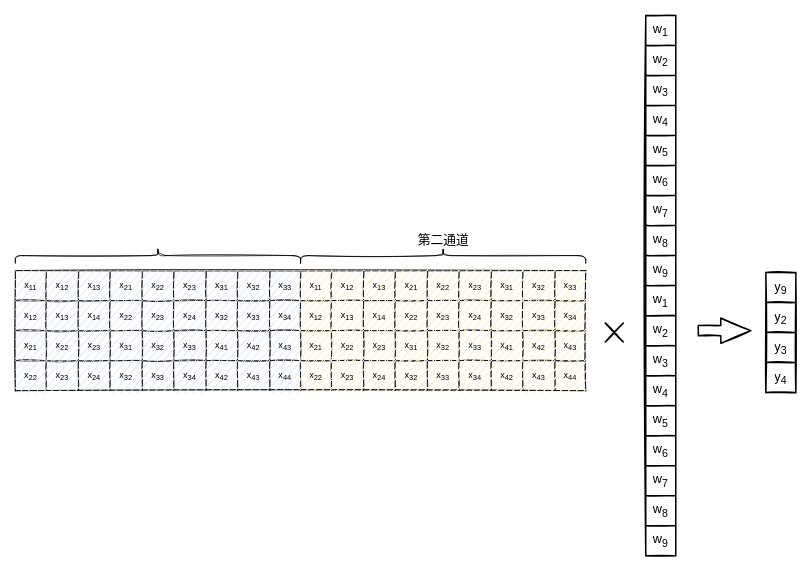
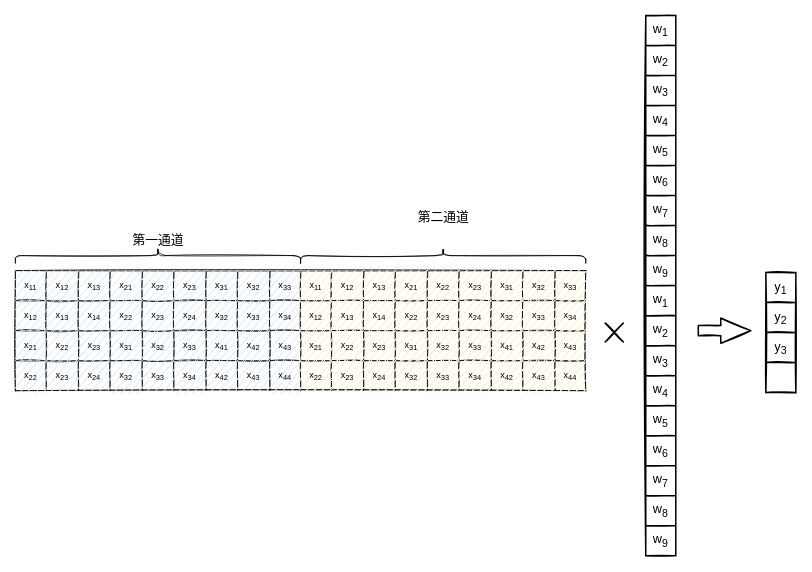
none -> (158, 240)
(443, 240) -> (443, 218)
(780, 288) -> (780, 288)
(780, 377) -> none
